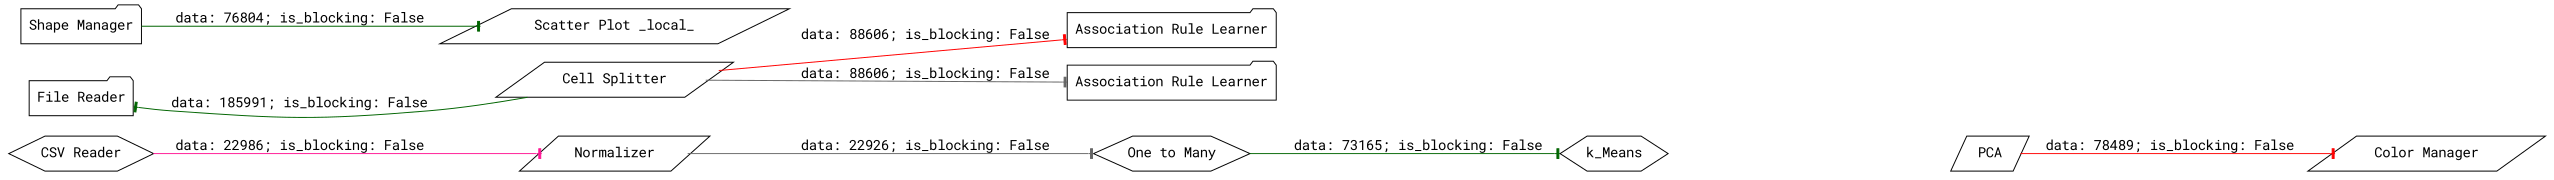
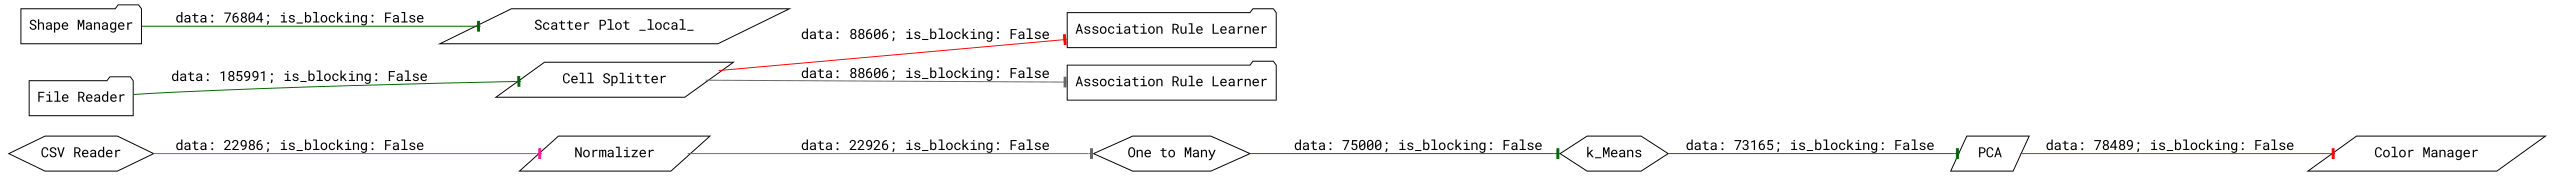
(333, 117) -> (324, 86)
(1418, 146) -> (1418, 146)
none -> (1811, 154)
